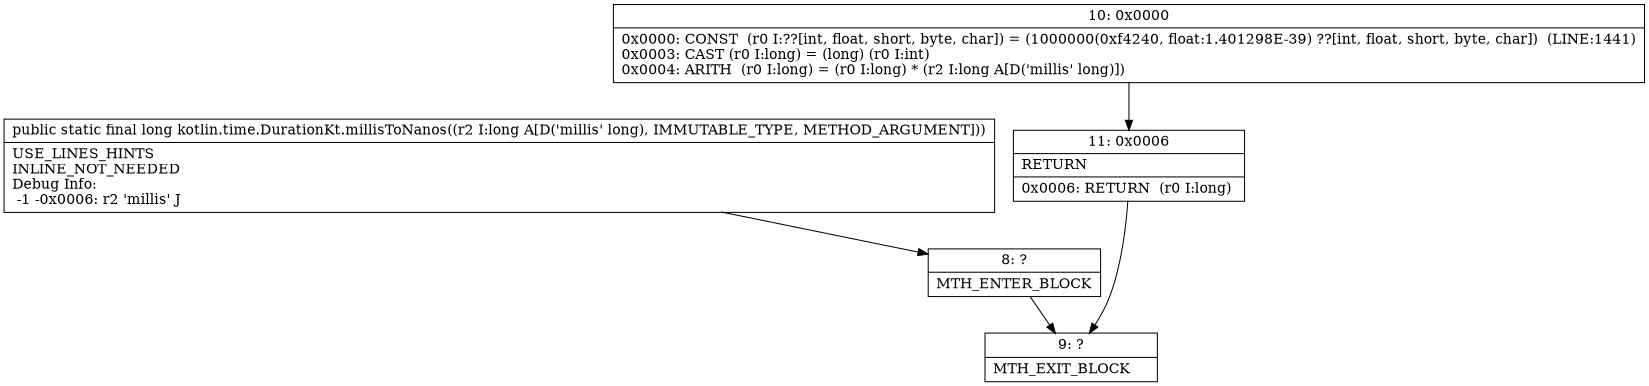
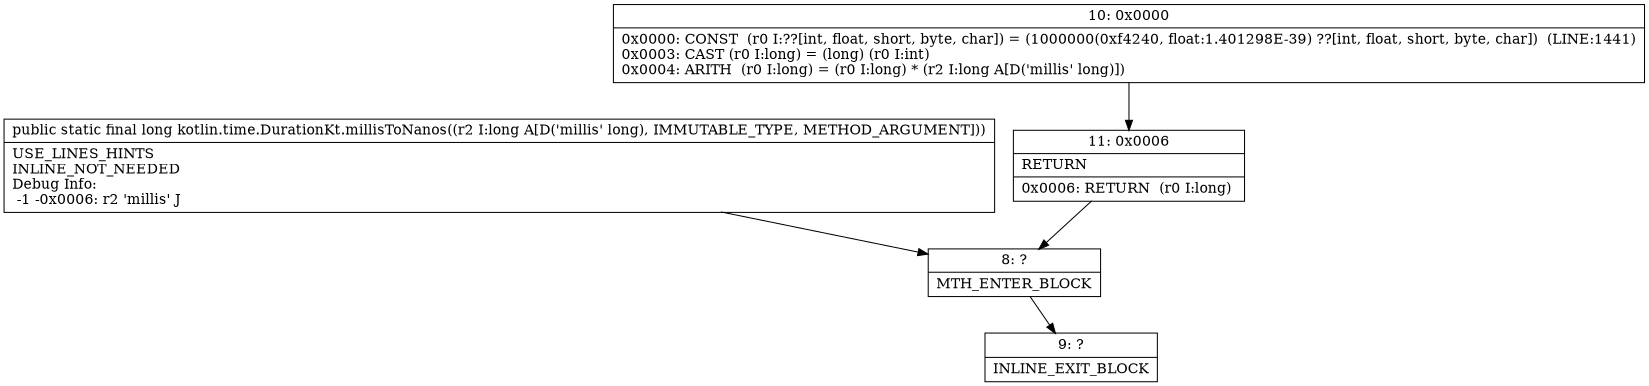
(1119, 265) -> (1069, 222)
(1062, 369) -> (1071, 369)
